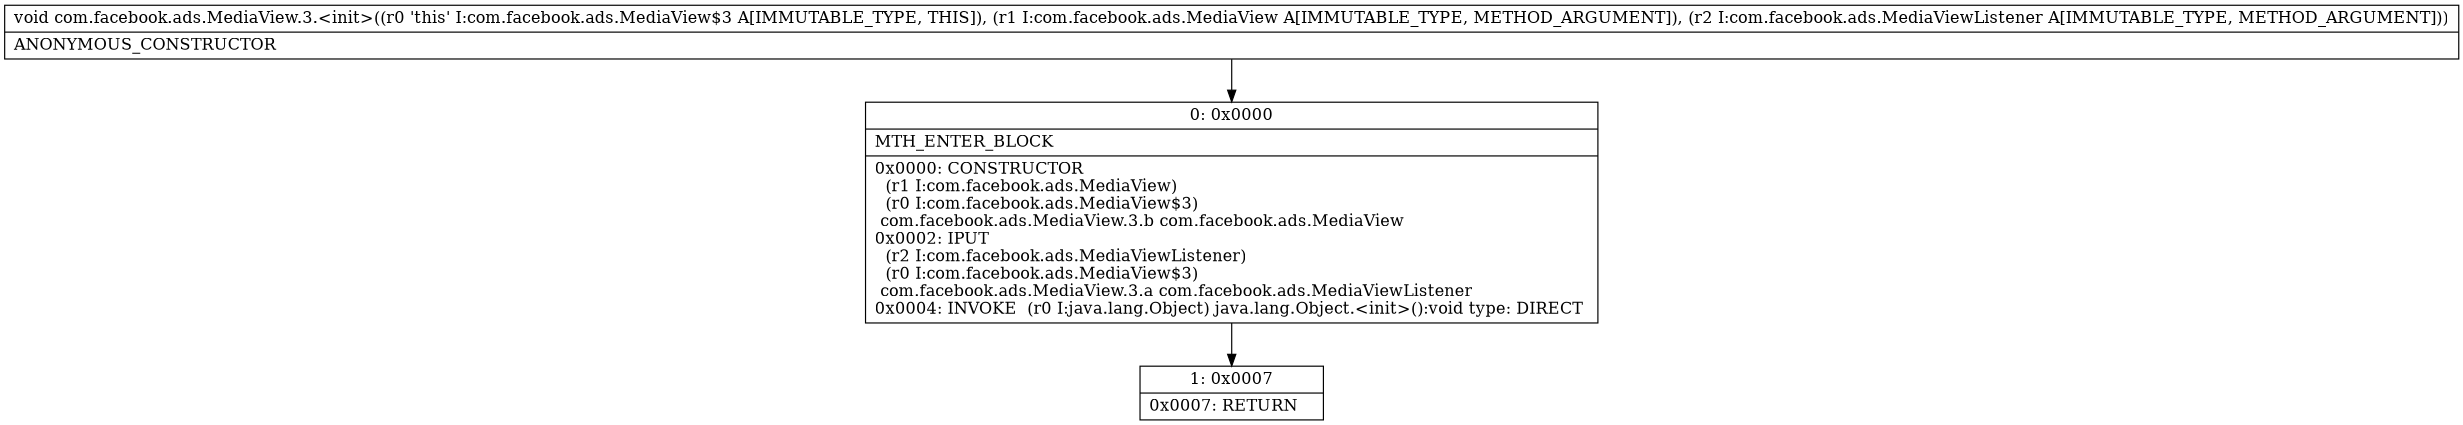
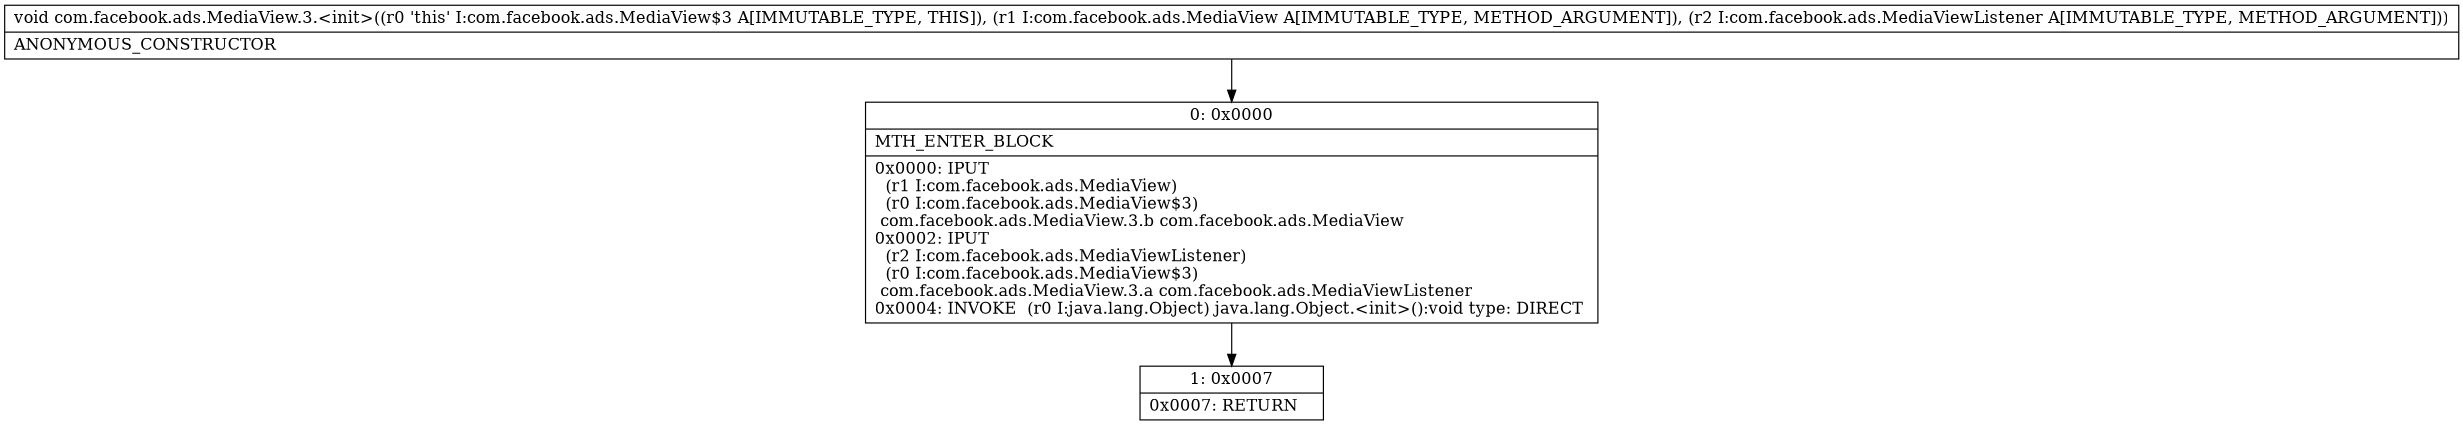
(985, 169) -> (937, 169)
